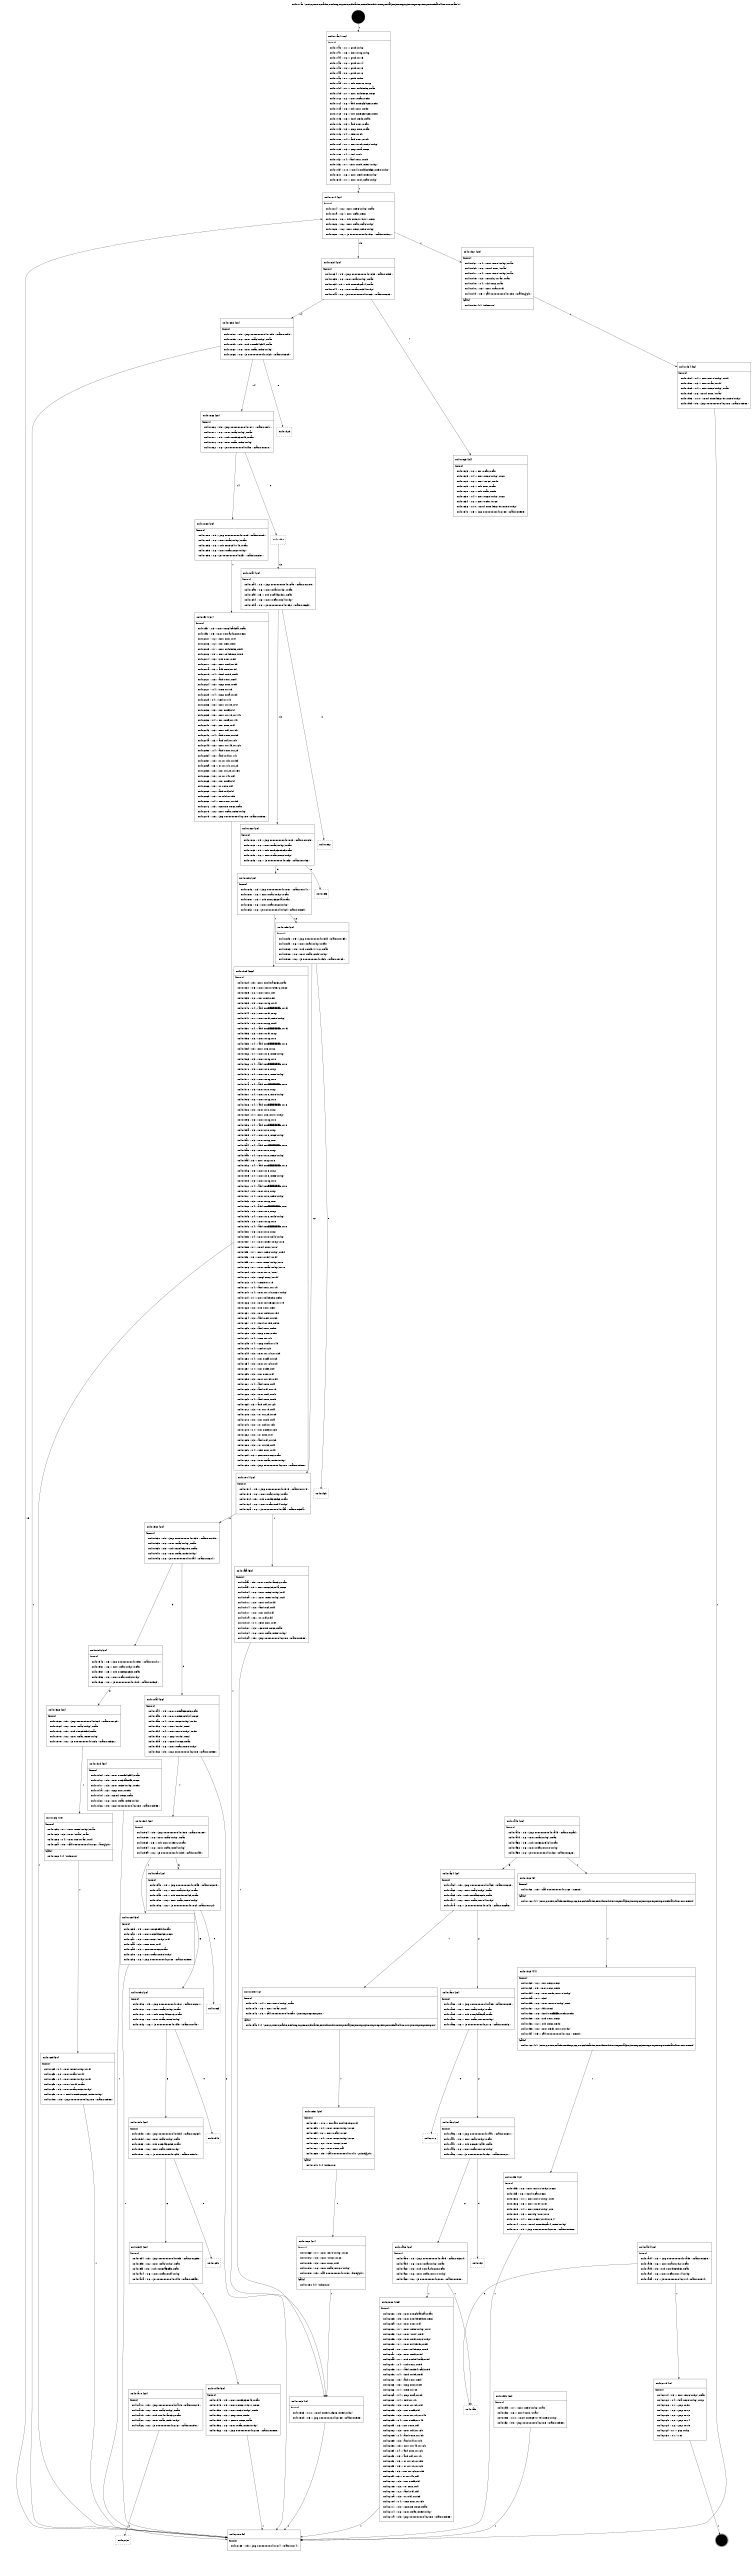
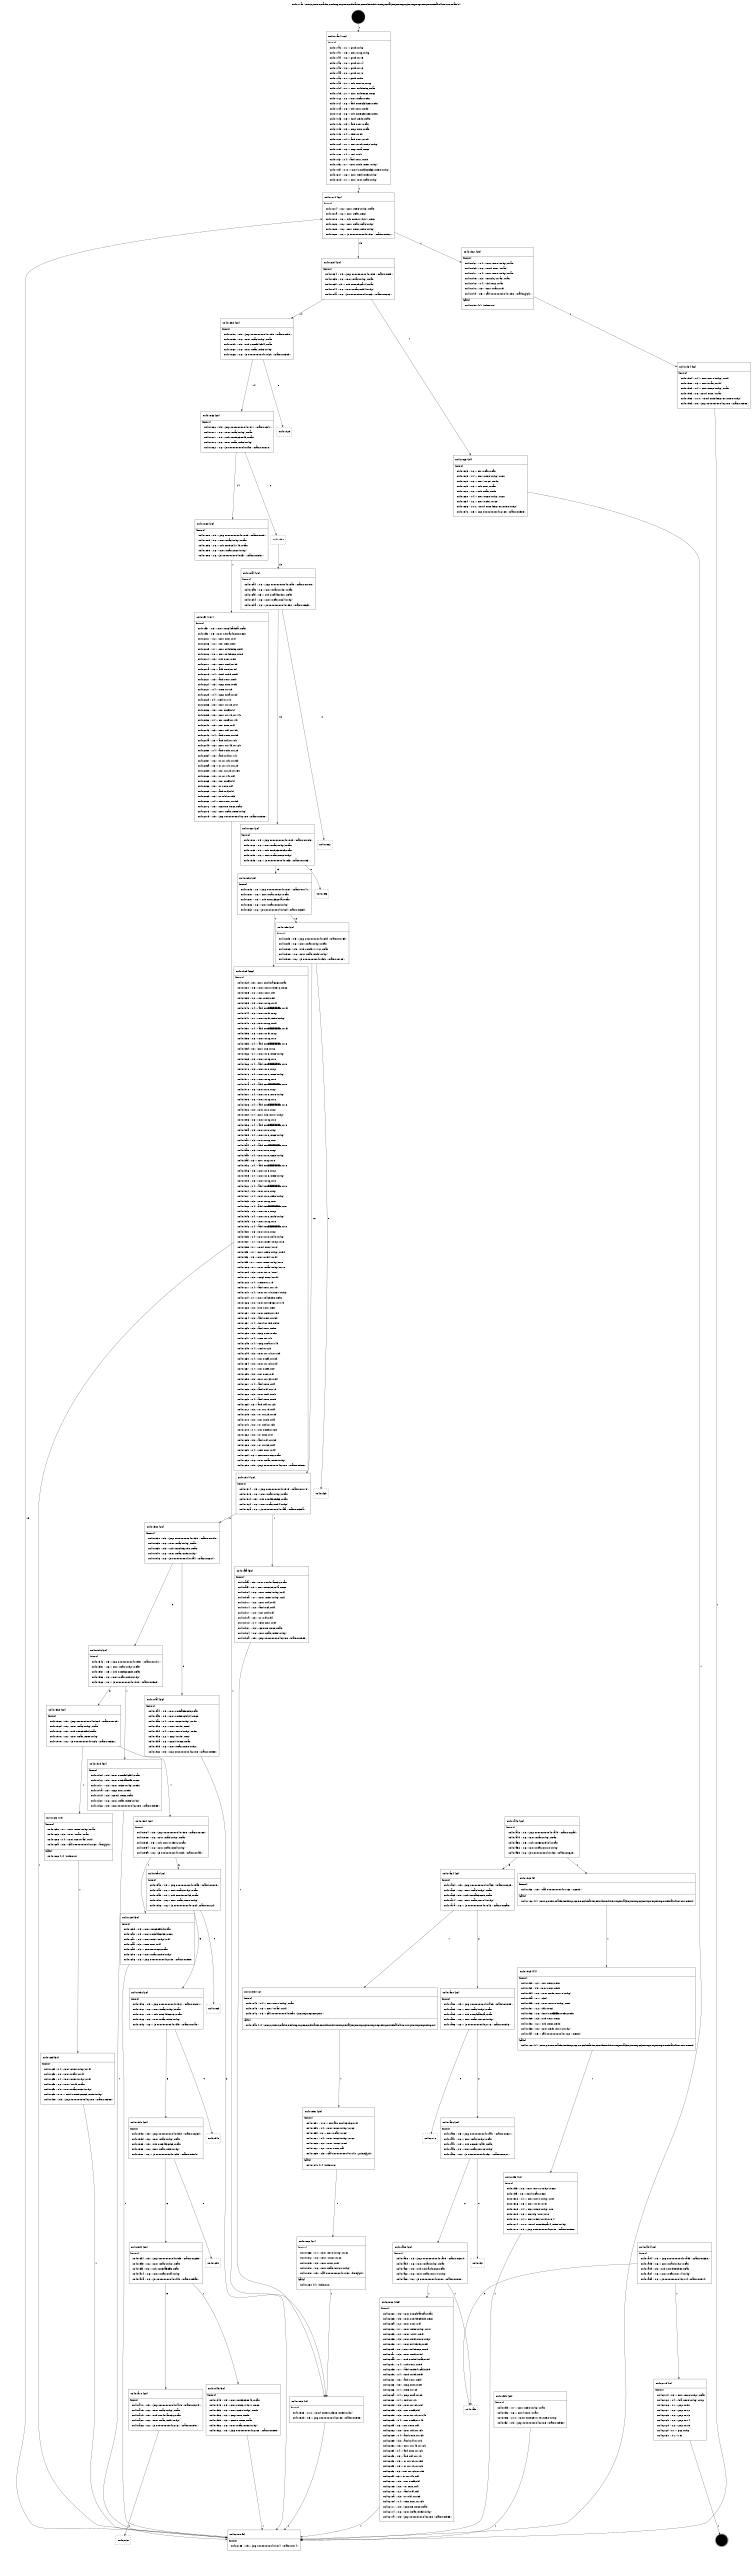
(278, 870) -> (278, 870)
(32, 1466) -> (700, 1594)
none -> (125, 1722)
(176, 1786) -> (165, 1764)
none -> (166, 2336)
